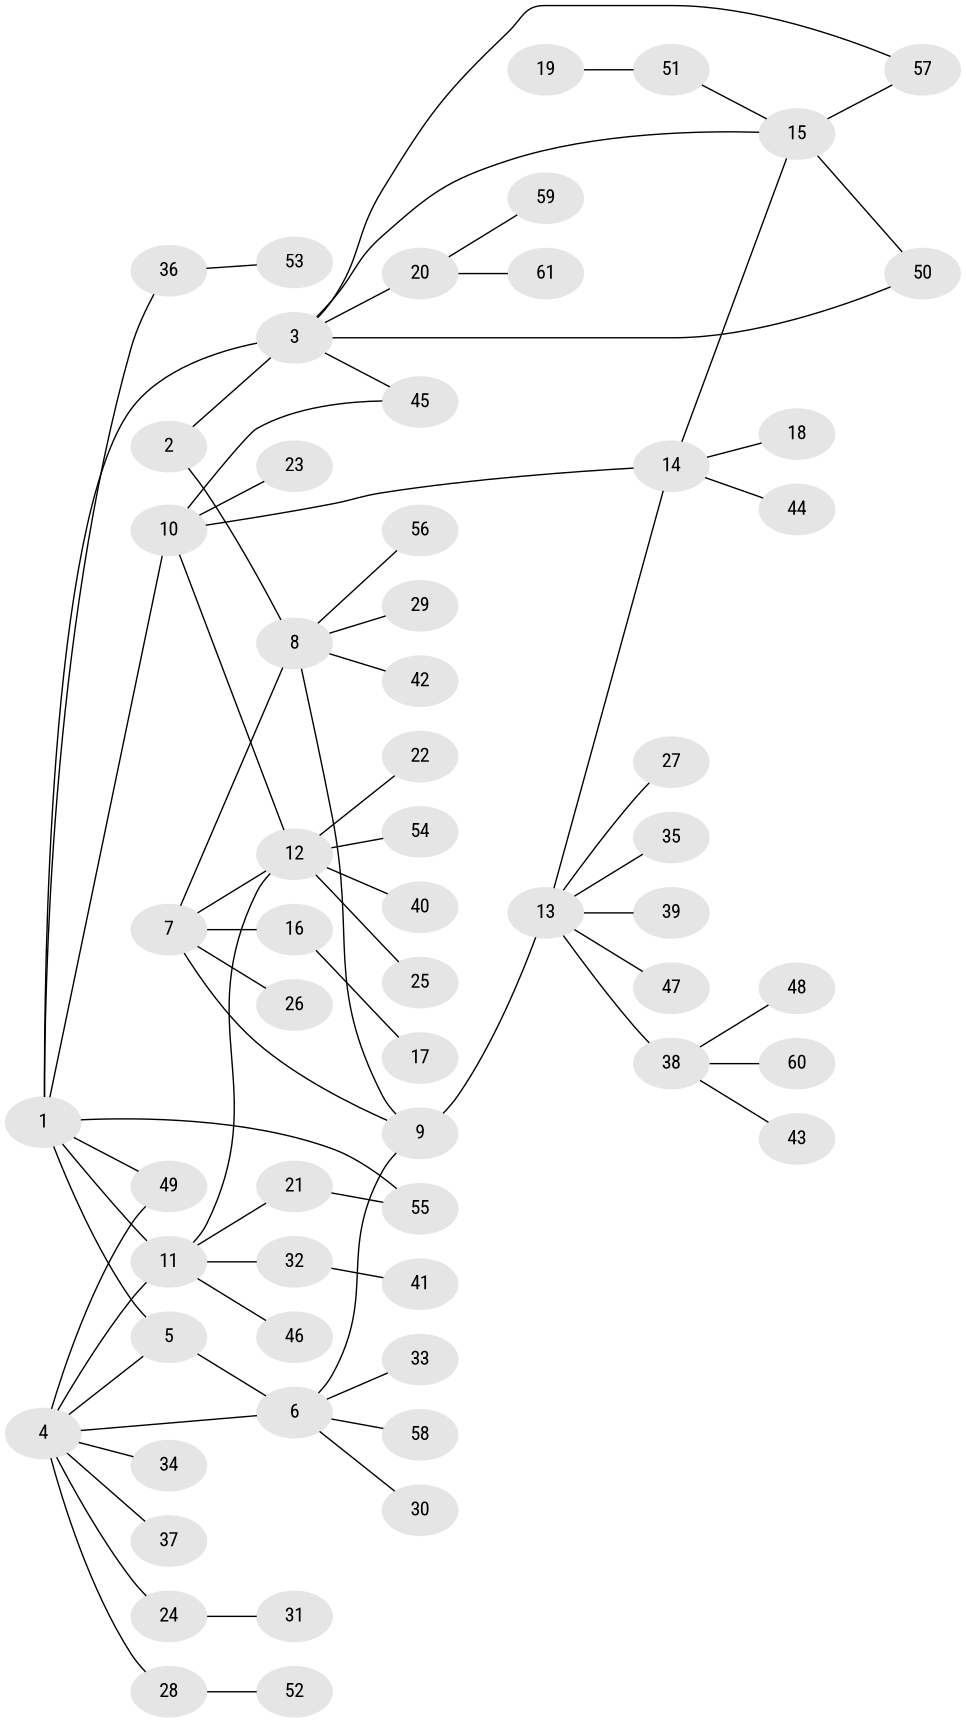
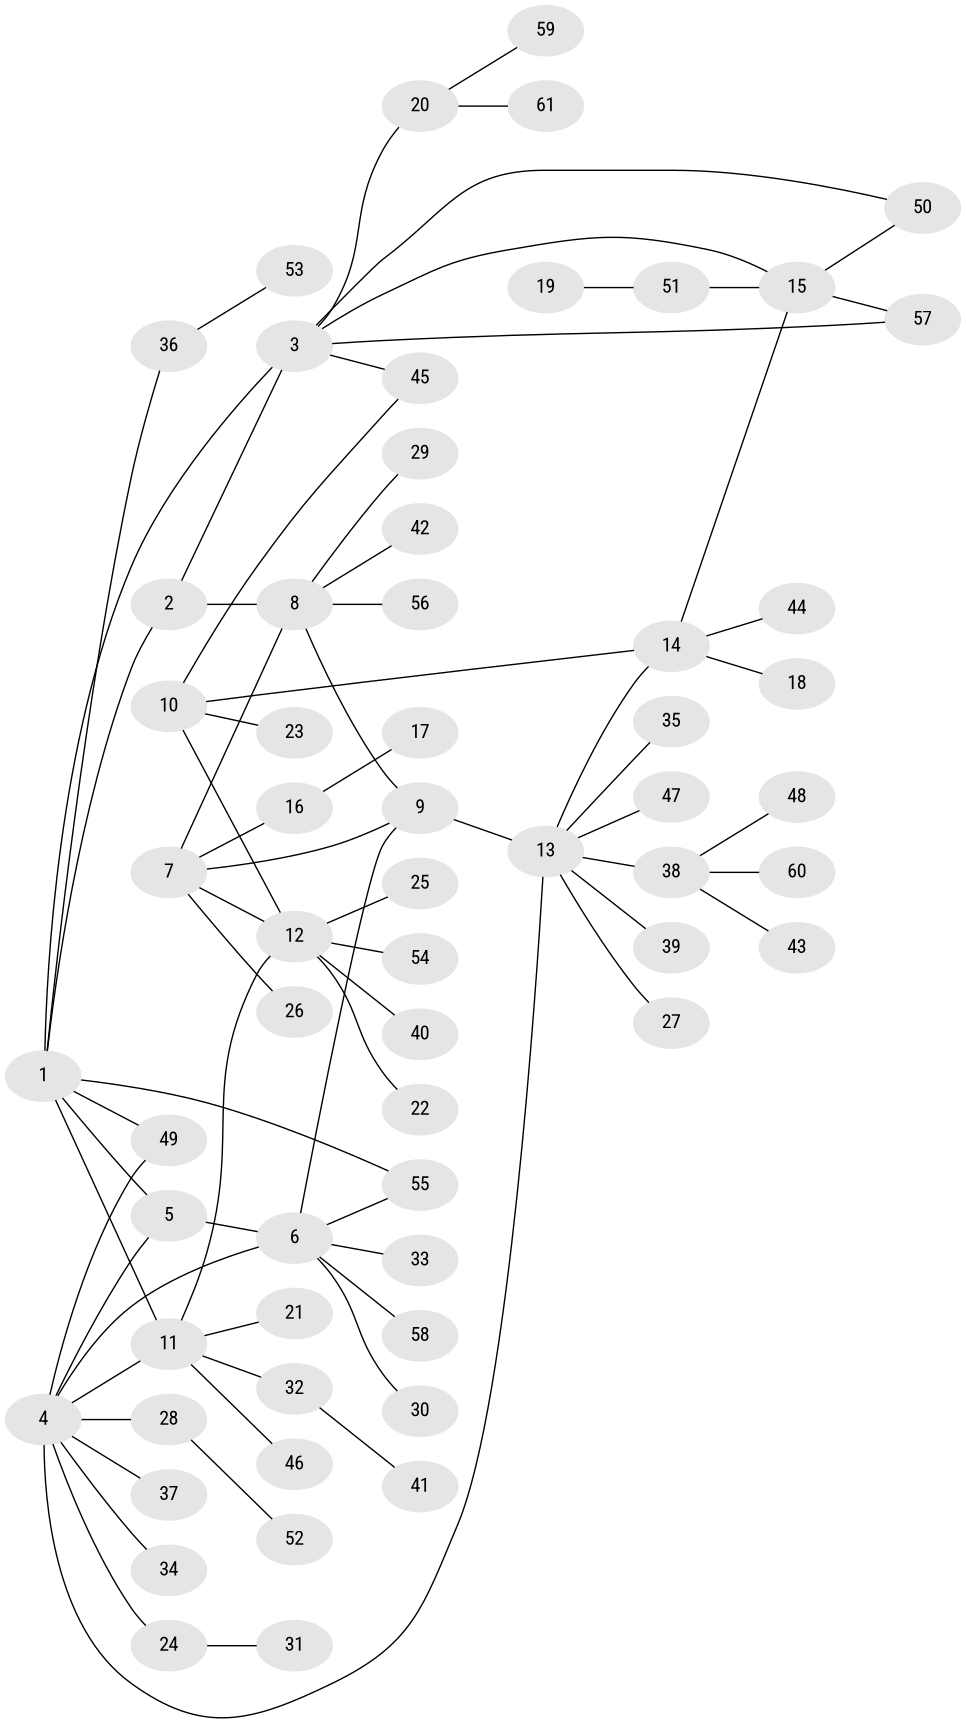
(106, 827) -> (83, 835)
(357, 1198) -> (357, 1212)
none -> (452, 1539)
